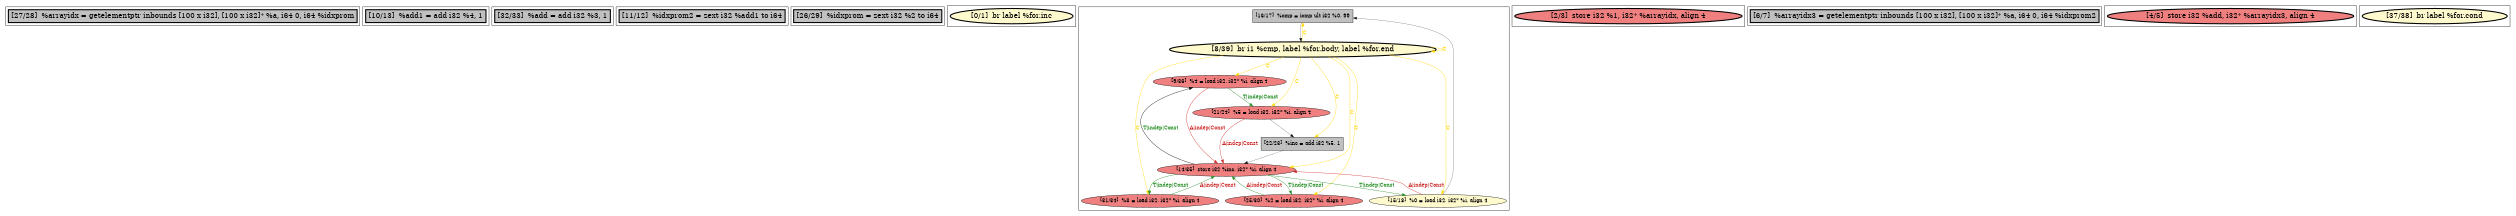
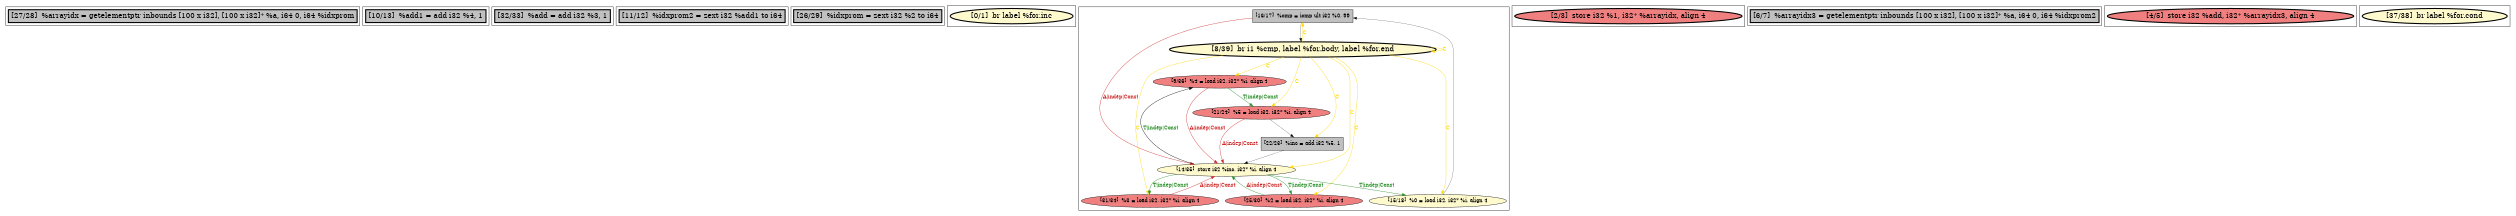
(1226, 170) -> (1226, 170)
(1361, 176) -> (1116, 74)
(1191, 187) -> (1191, 187)
